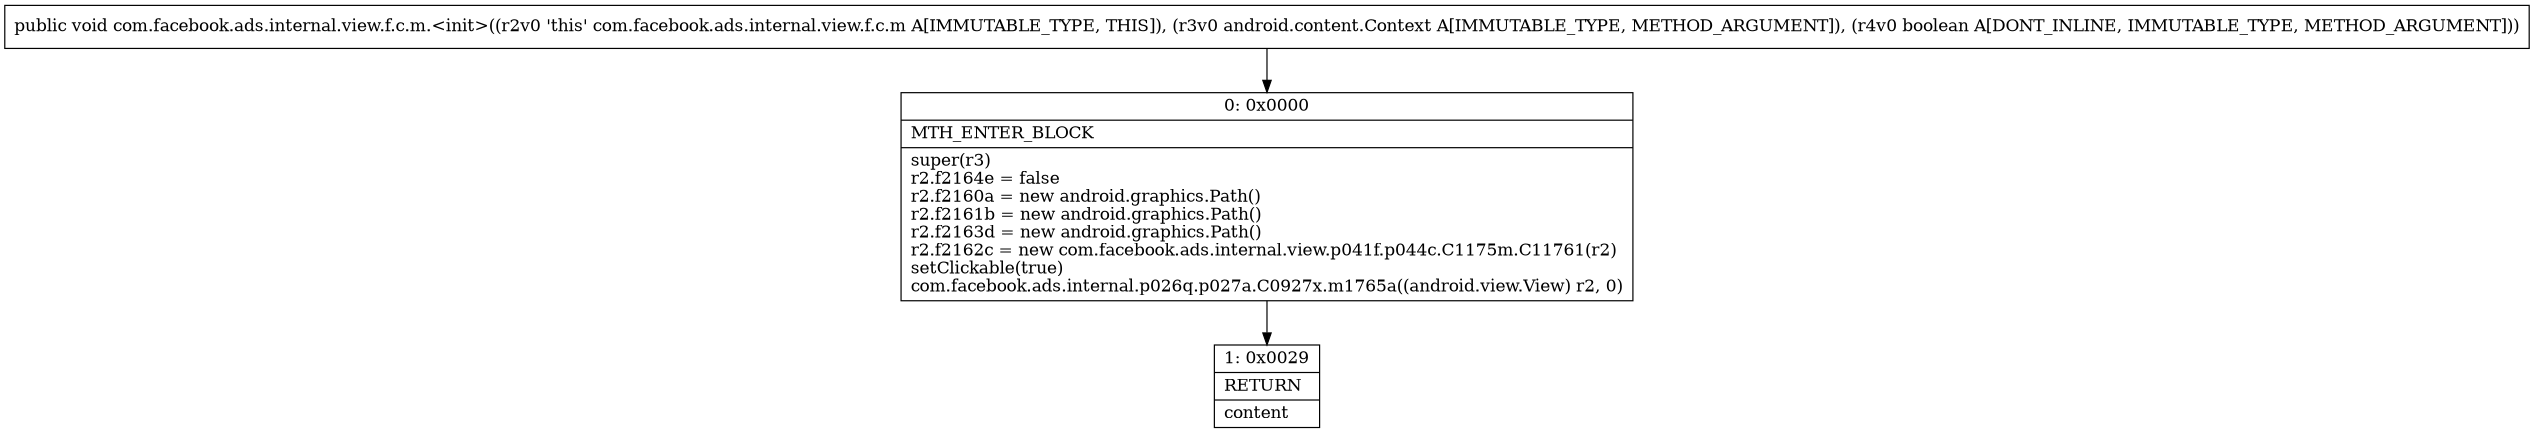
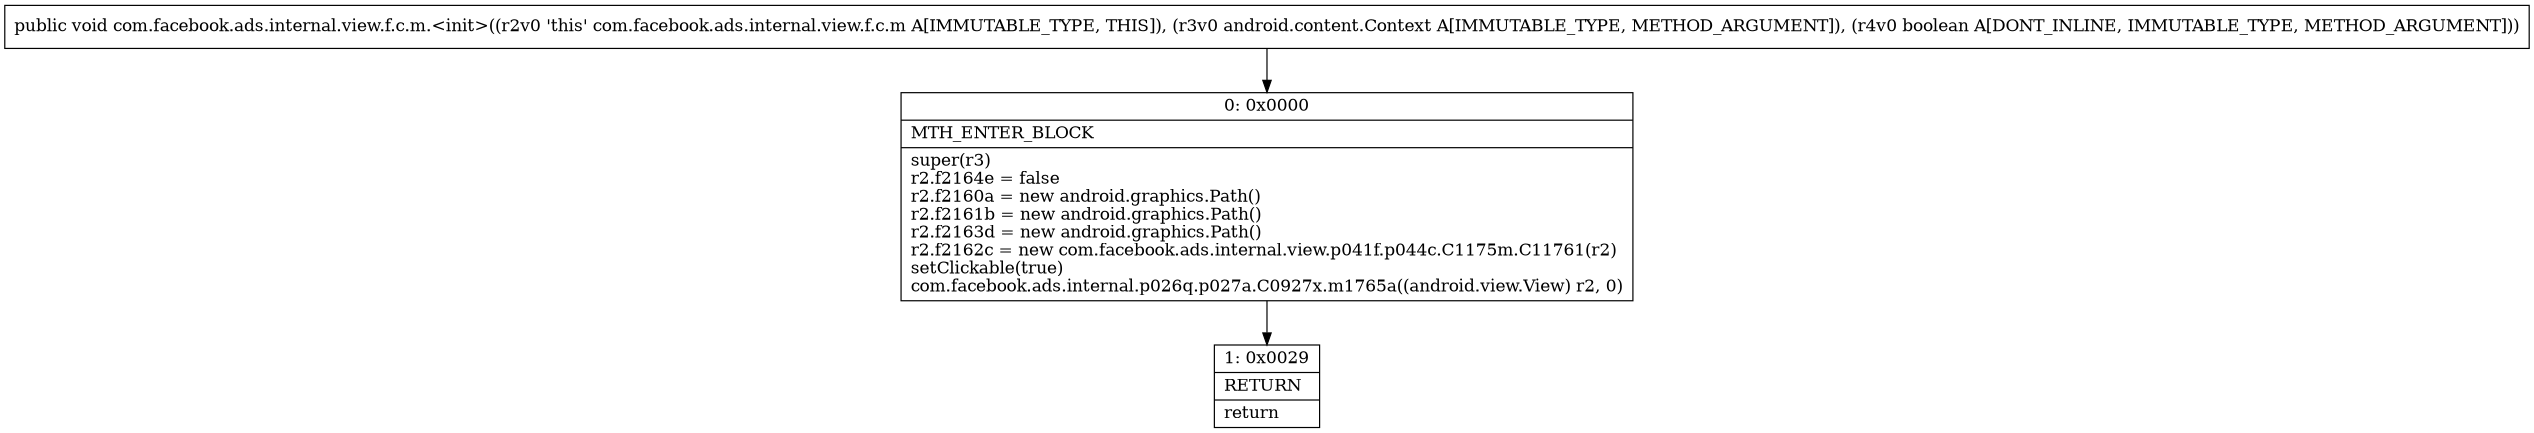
(1257, 413) -> (1251, 413)
